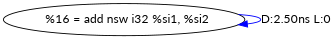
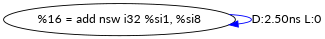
(124, 20) -> (119, 20)
